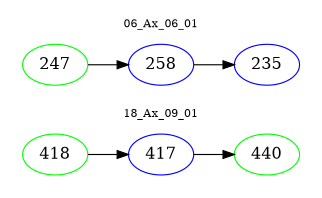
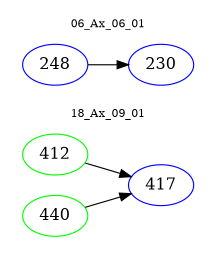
(55, 65) -> none
(161, 65) -> (55, 65)
(267, 65) -> (161, 65)
(55, 155) -> (55, 155)
(208, 155) -> (103, 202)
